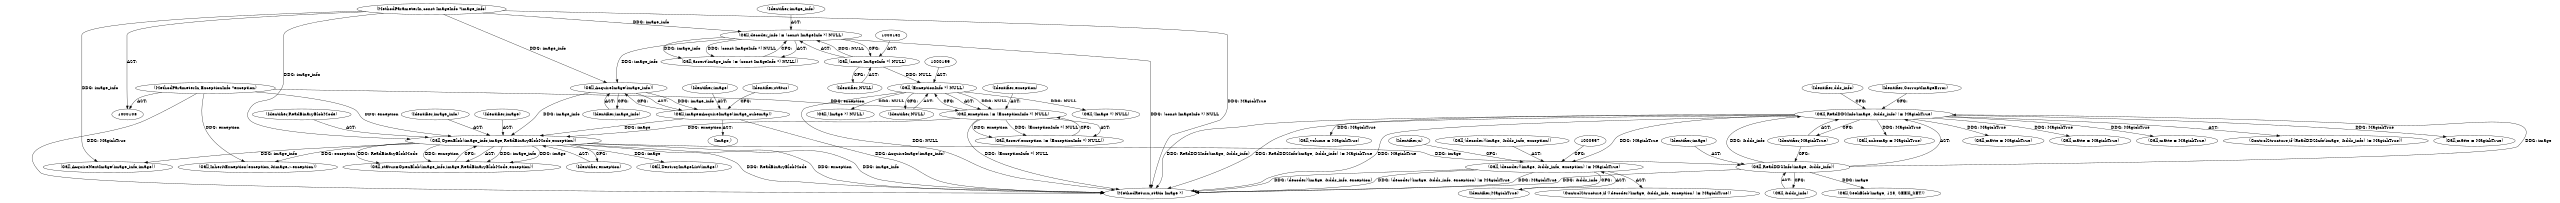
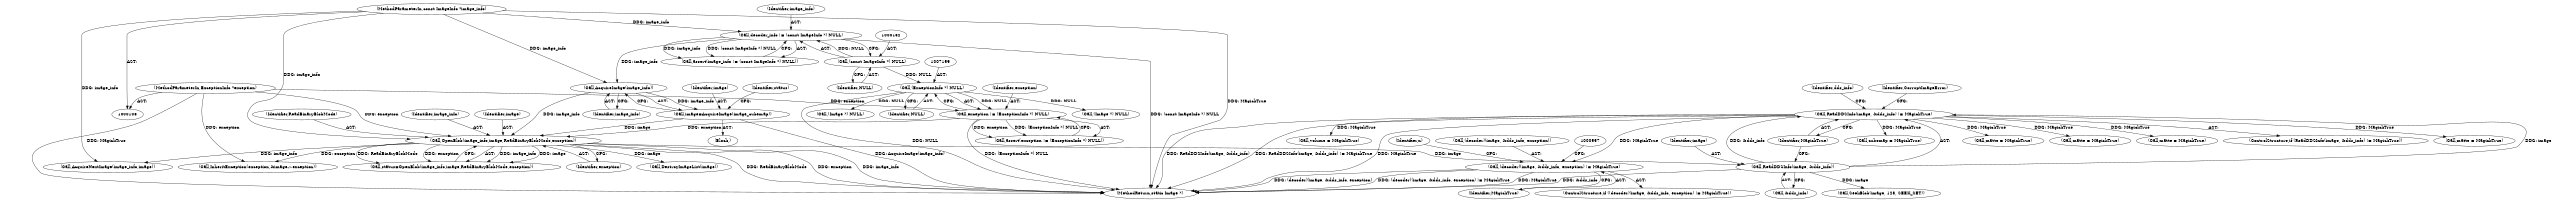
(941, 62) -> (941, 62)
(723, 141) -> (723, 141)
